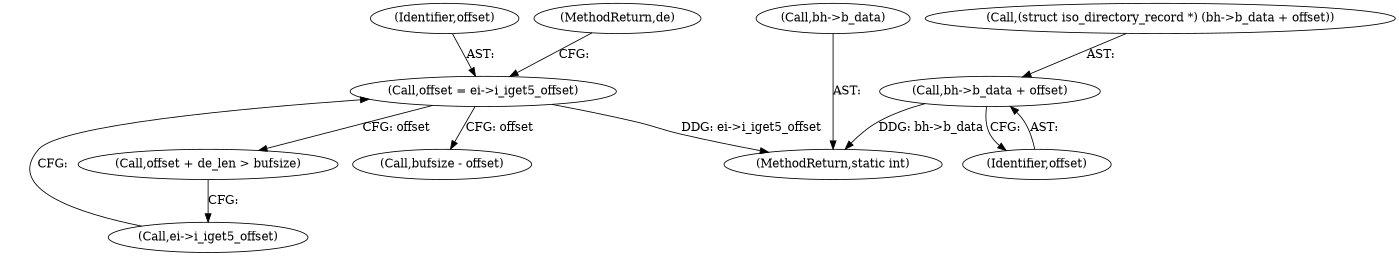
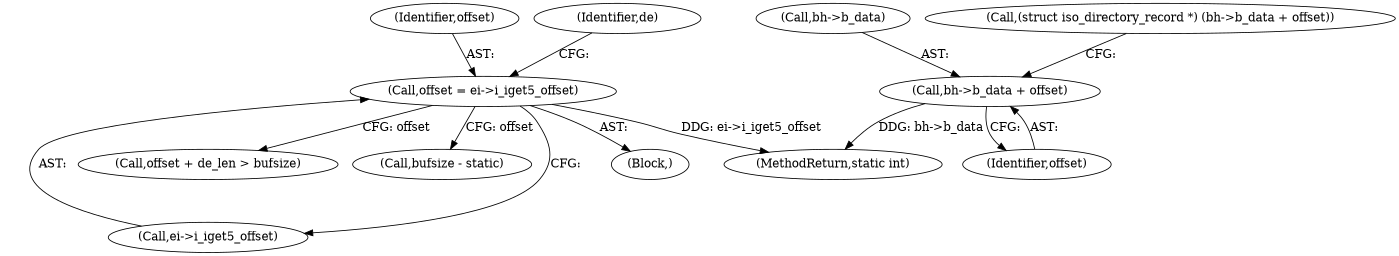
(617, 18) -> (617, 18)
(1103, 55) -> (1103, 55)
(833, 87) -> (907, 53)
(55, 164) -> (55, 164)
(442, 164) -> (442, 164)
none -> (650, 164)
(208, 197) -> (473, 211)
